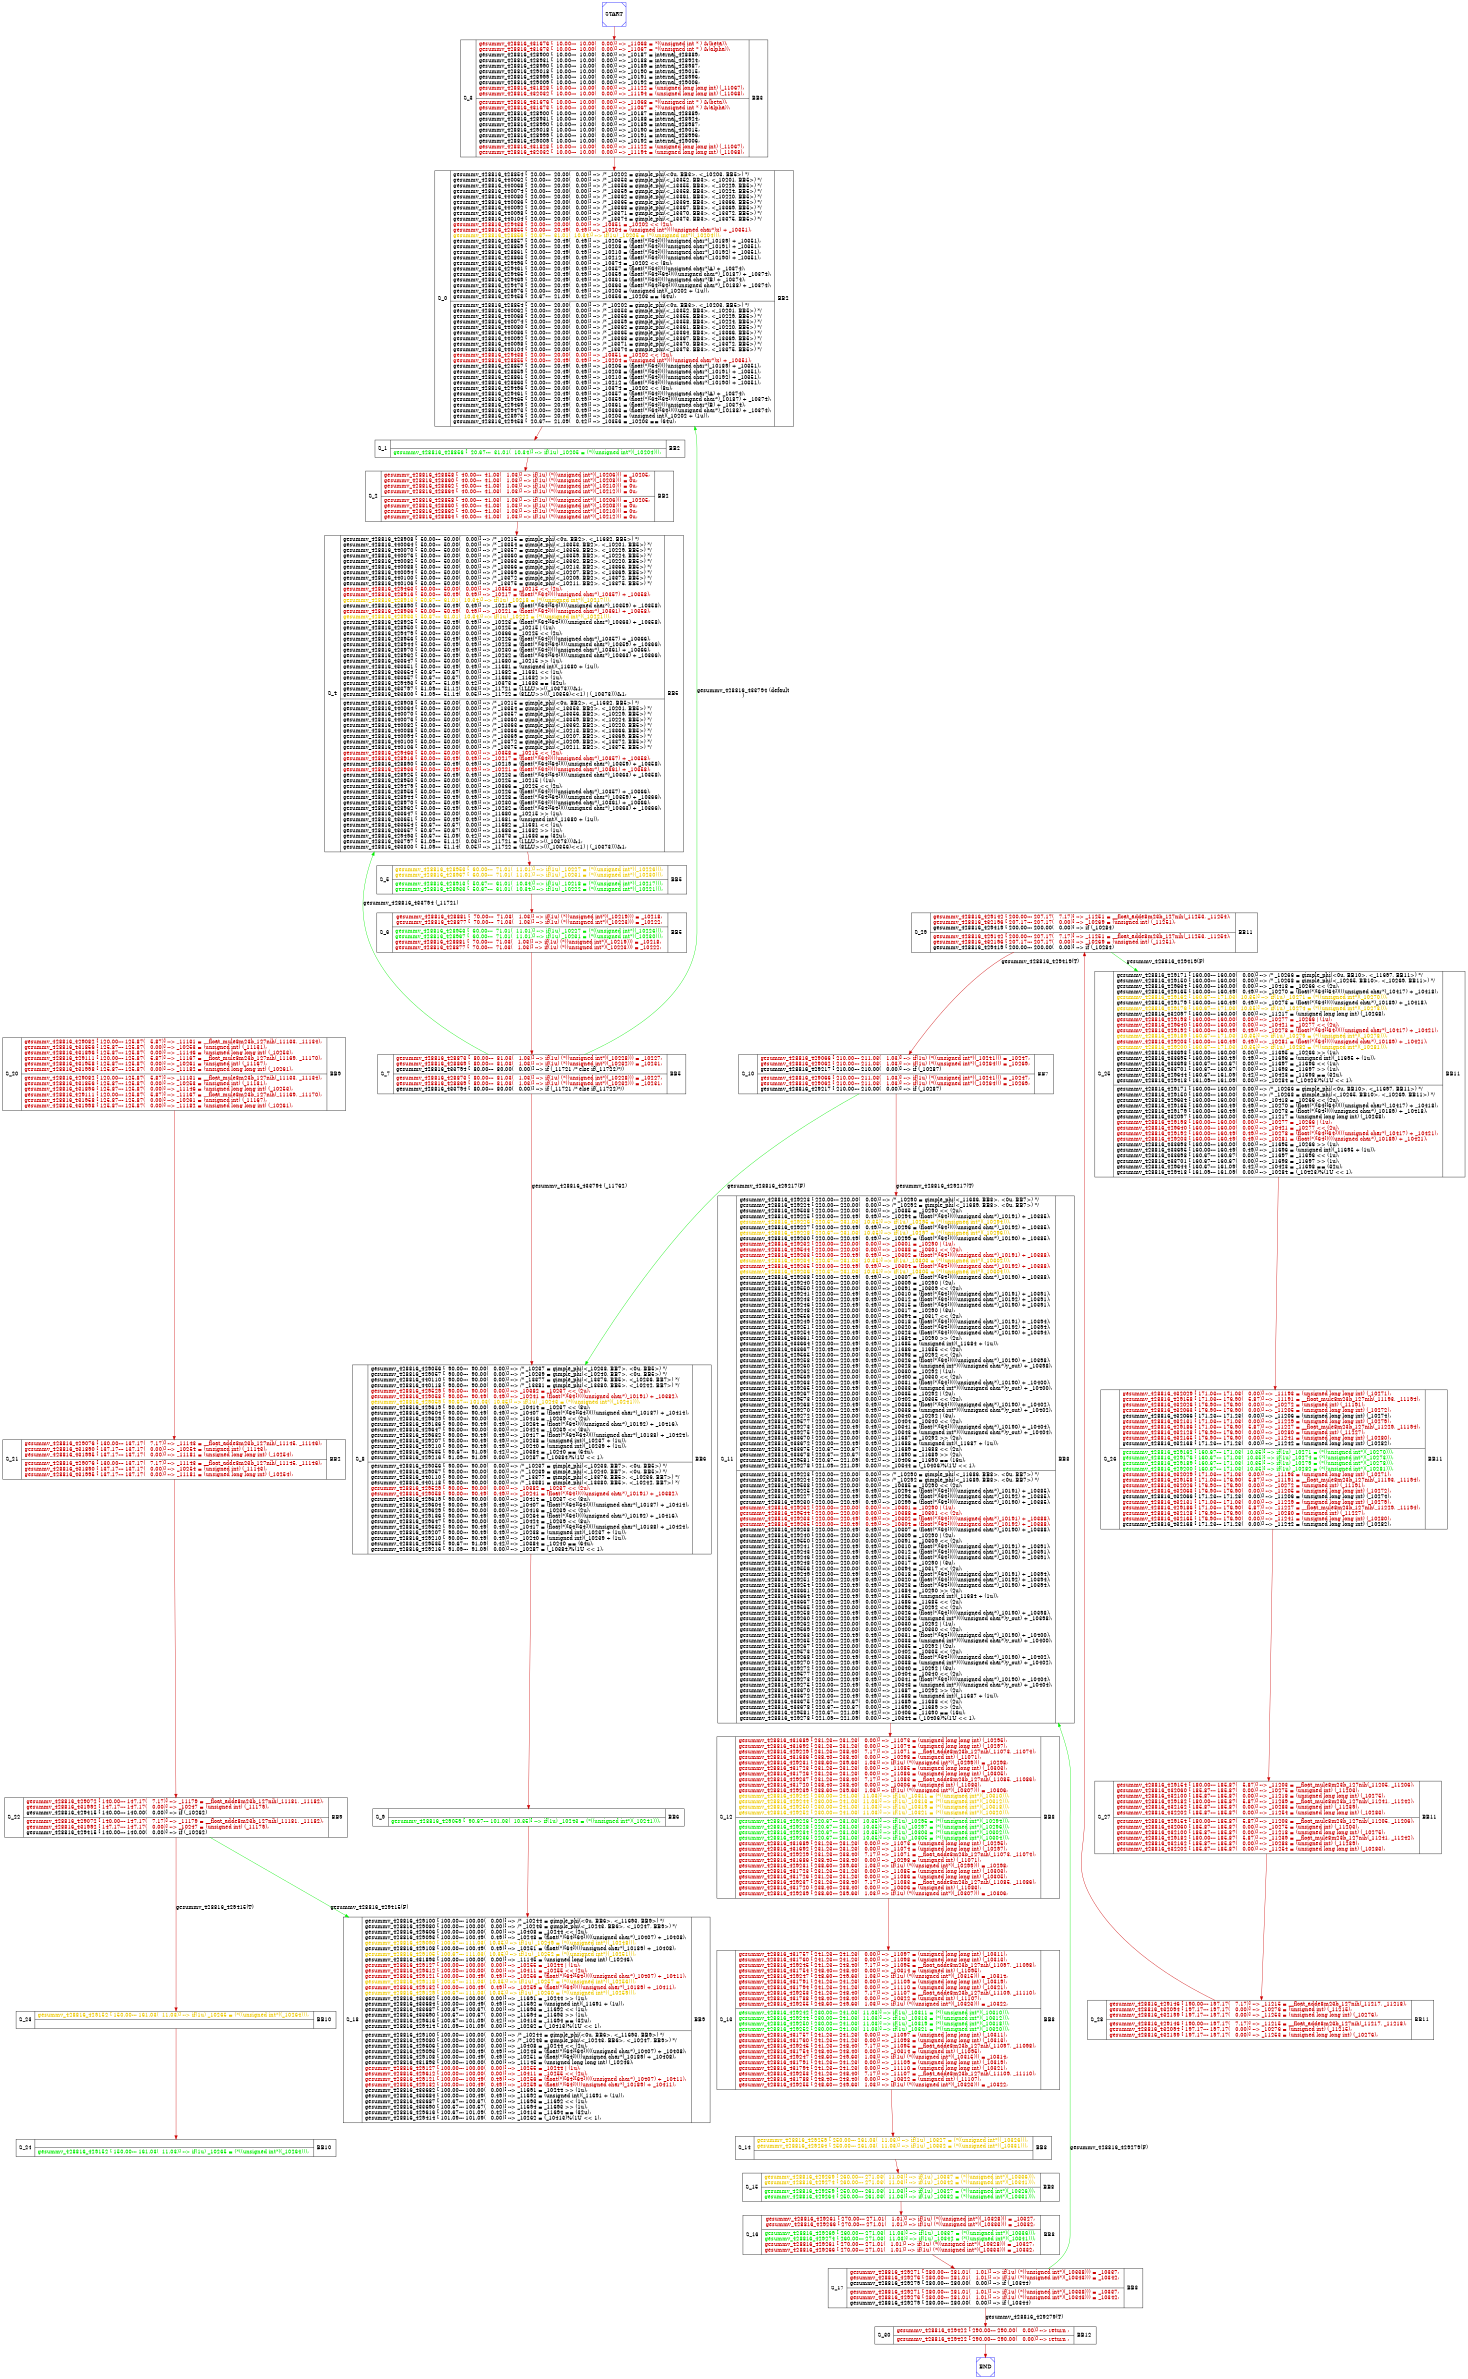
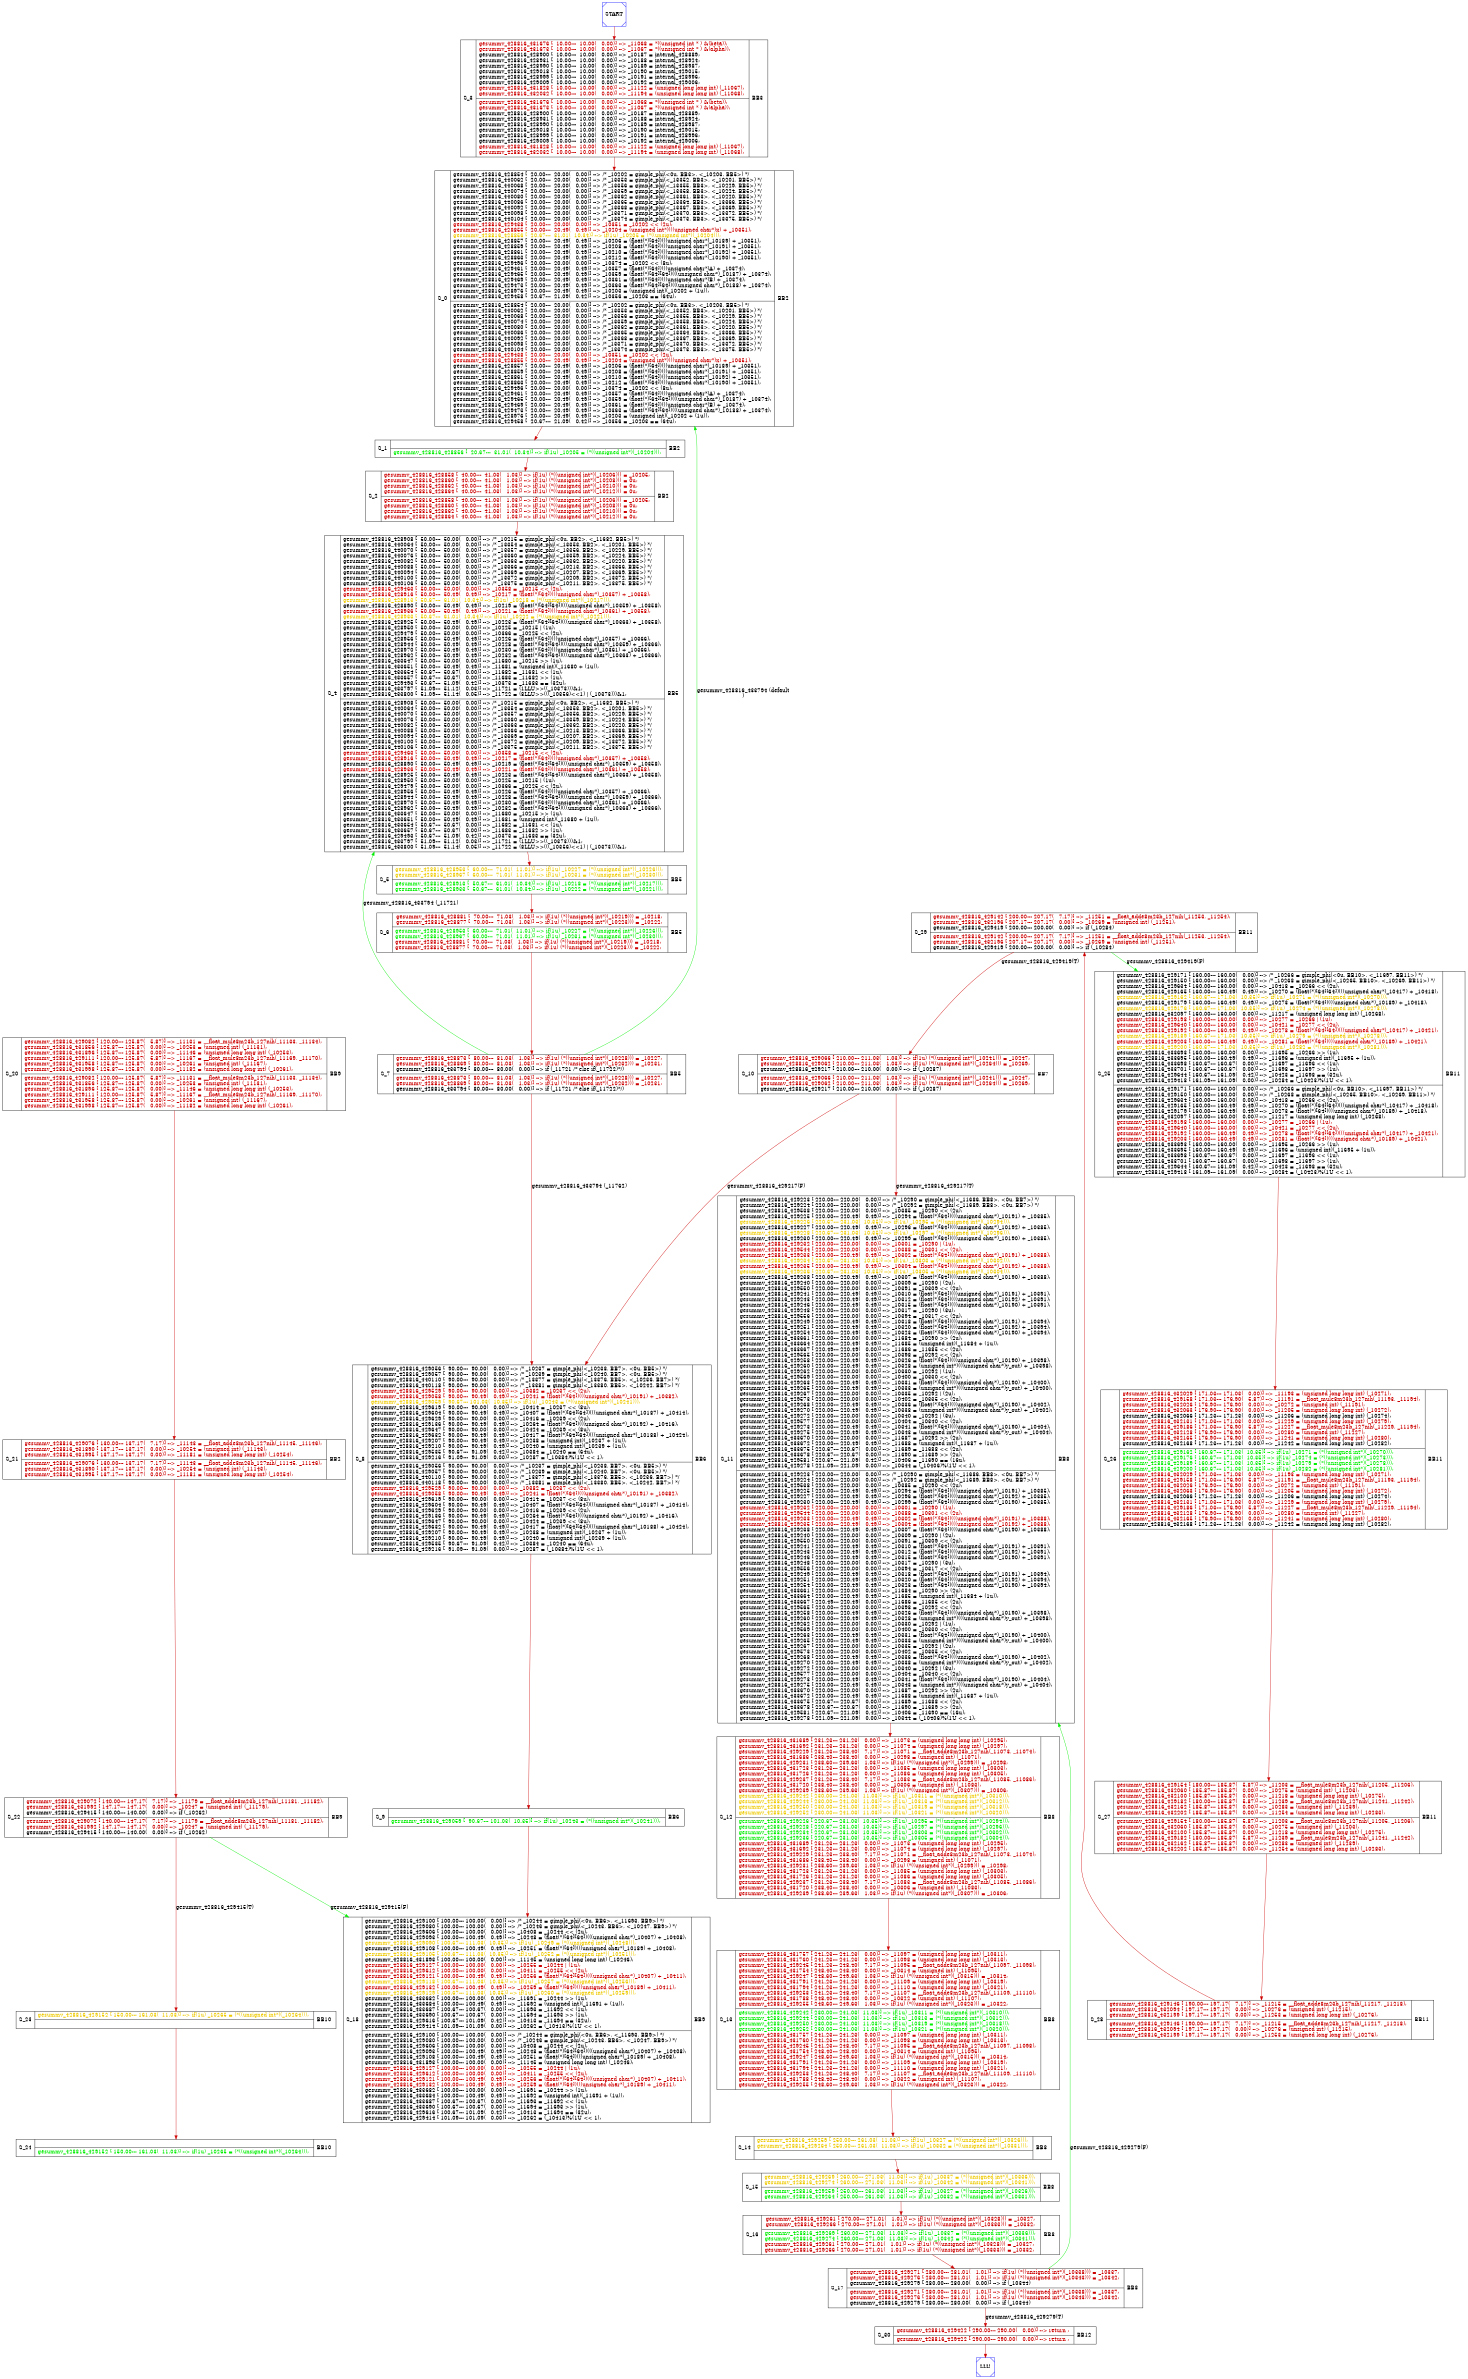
(703, 1208) -> (703, 1208)
(985, 2367) -> (985, 2367)
